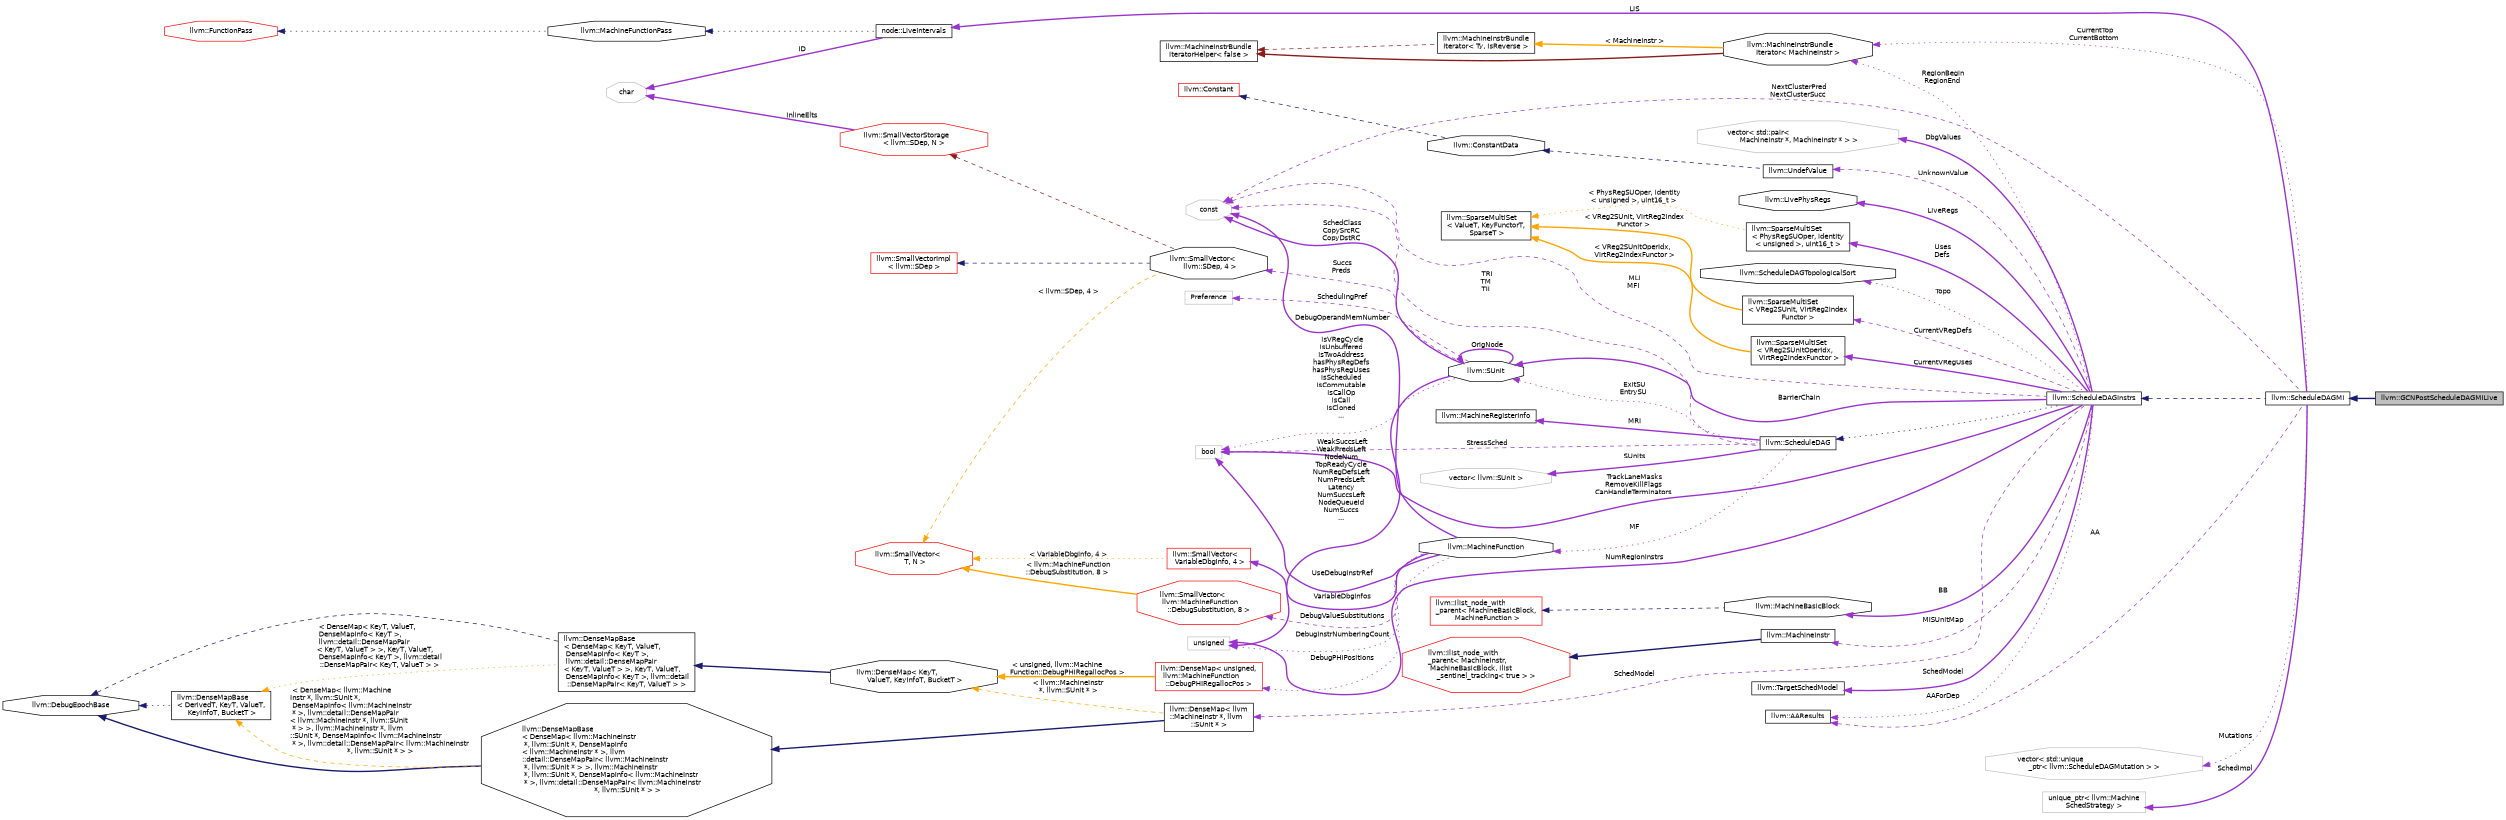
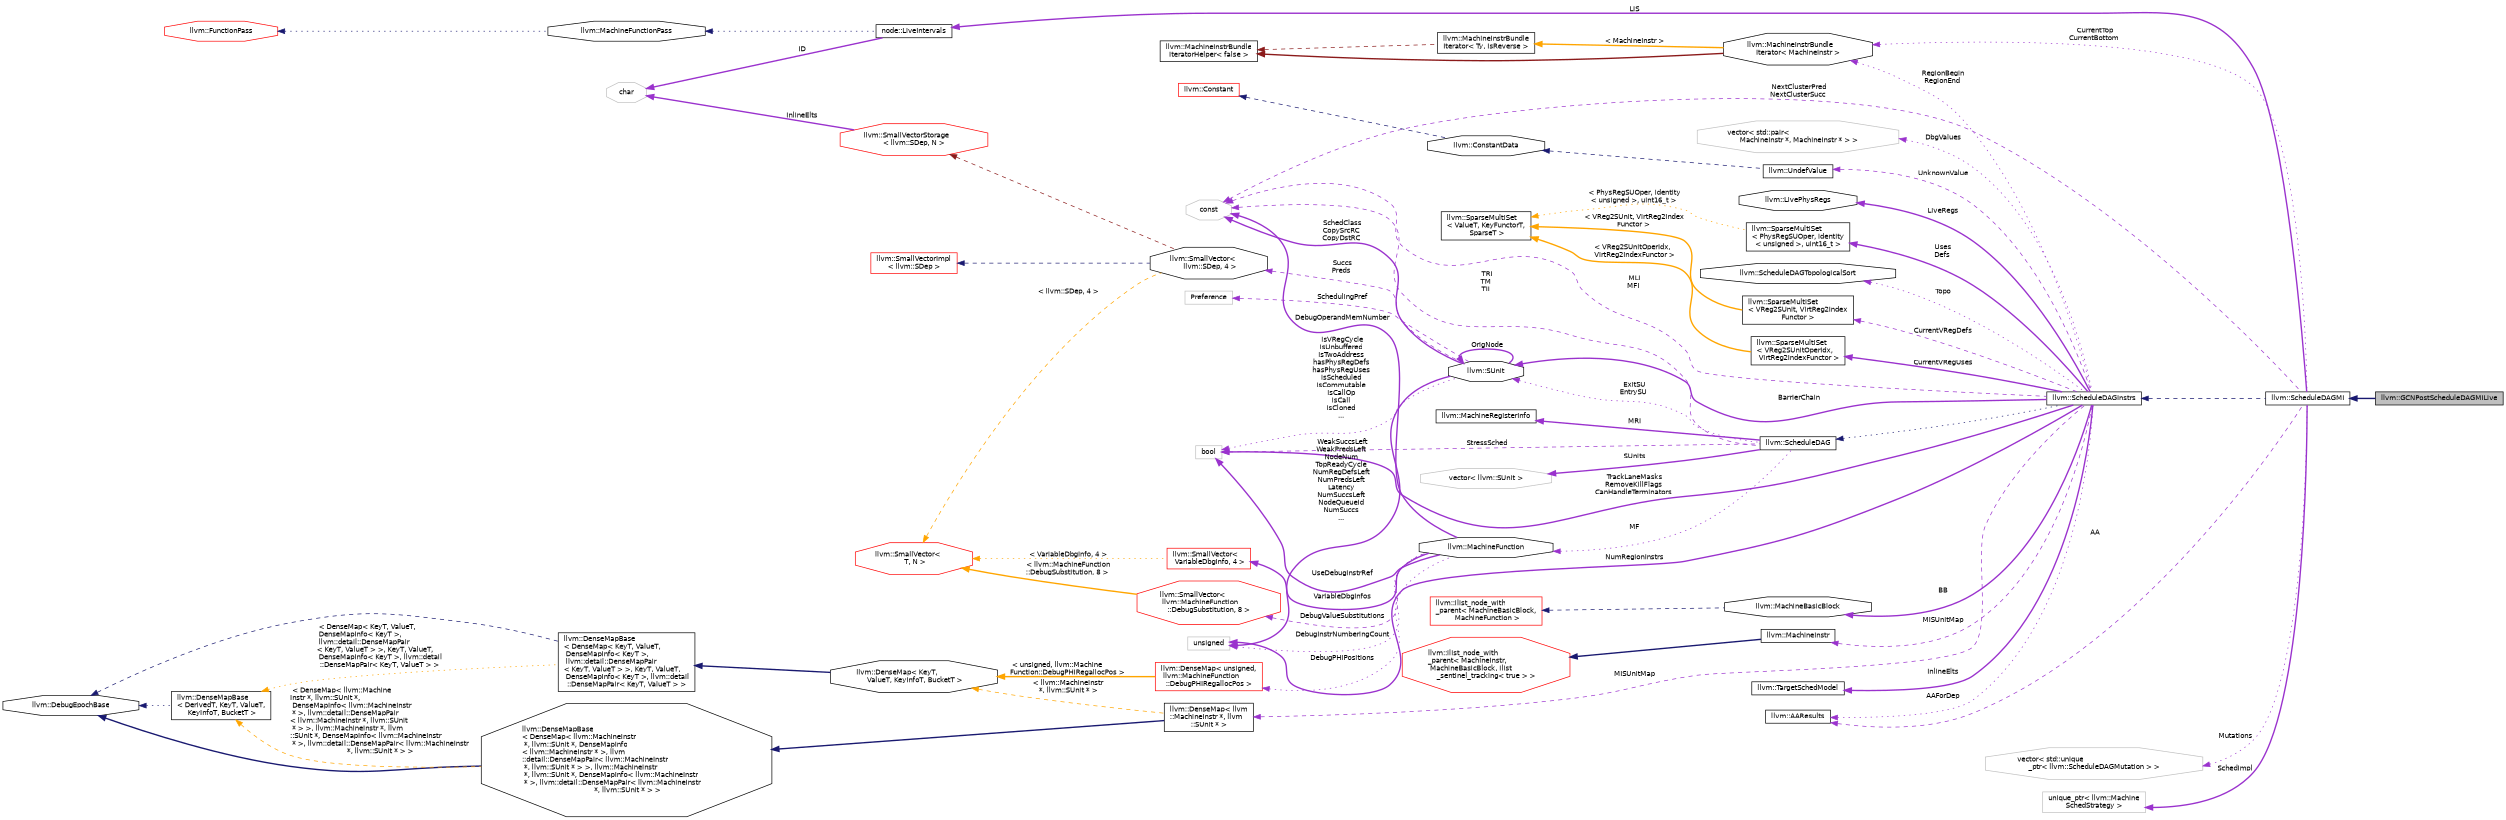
(2025, 223) -> (2025, 223)
(1942, 672) -> (1942, 672)
(1634, 674) -> (1634, 674)
